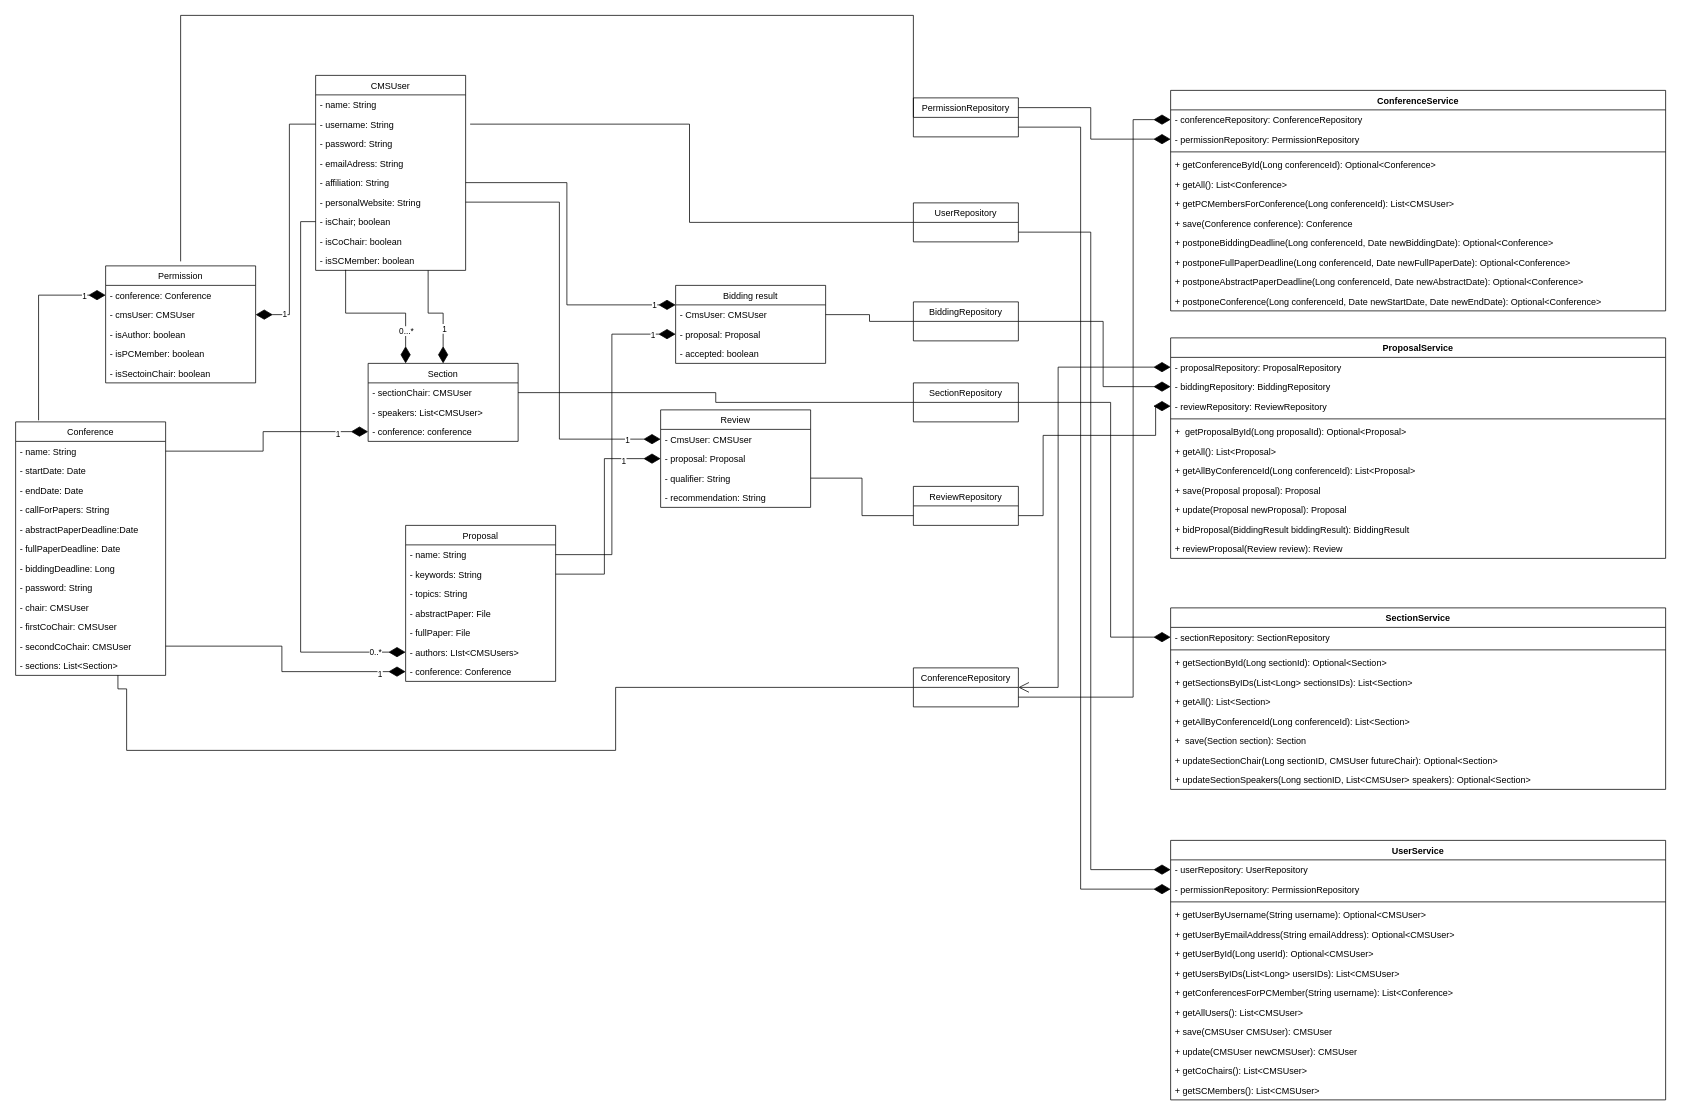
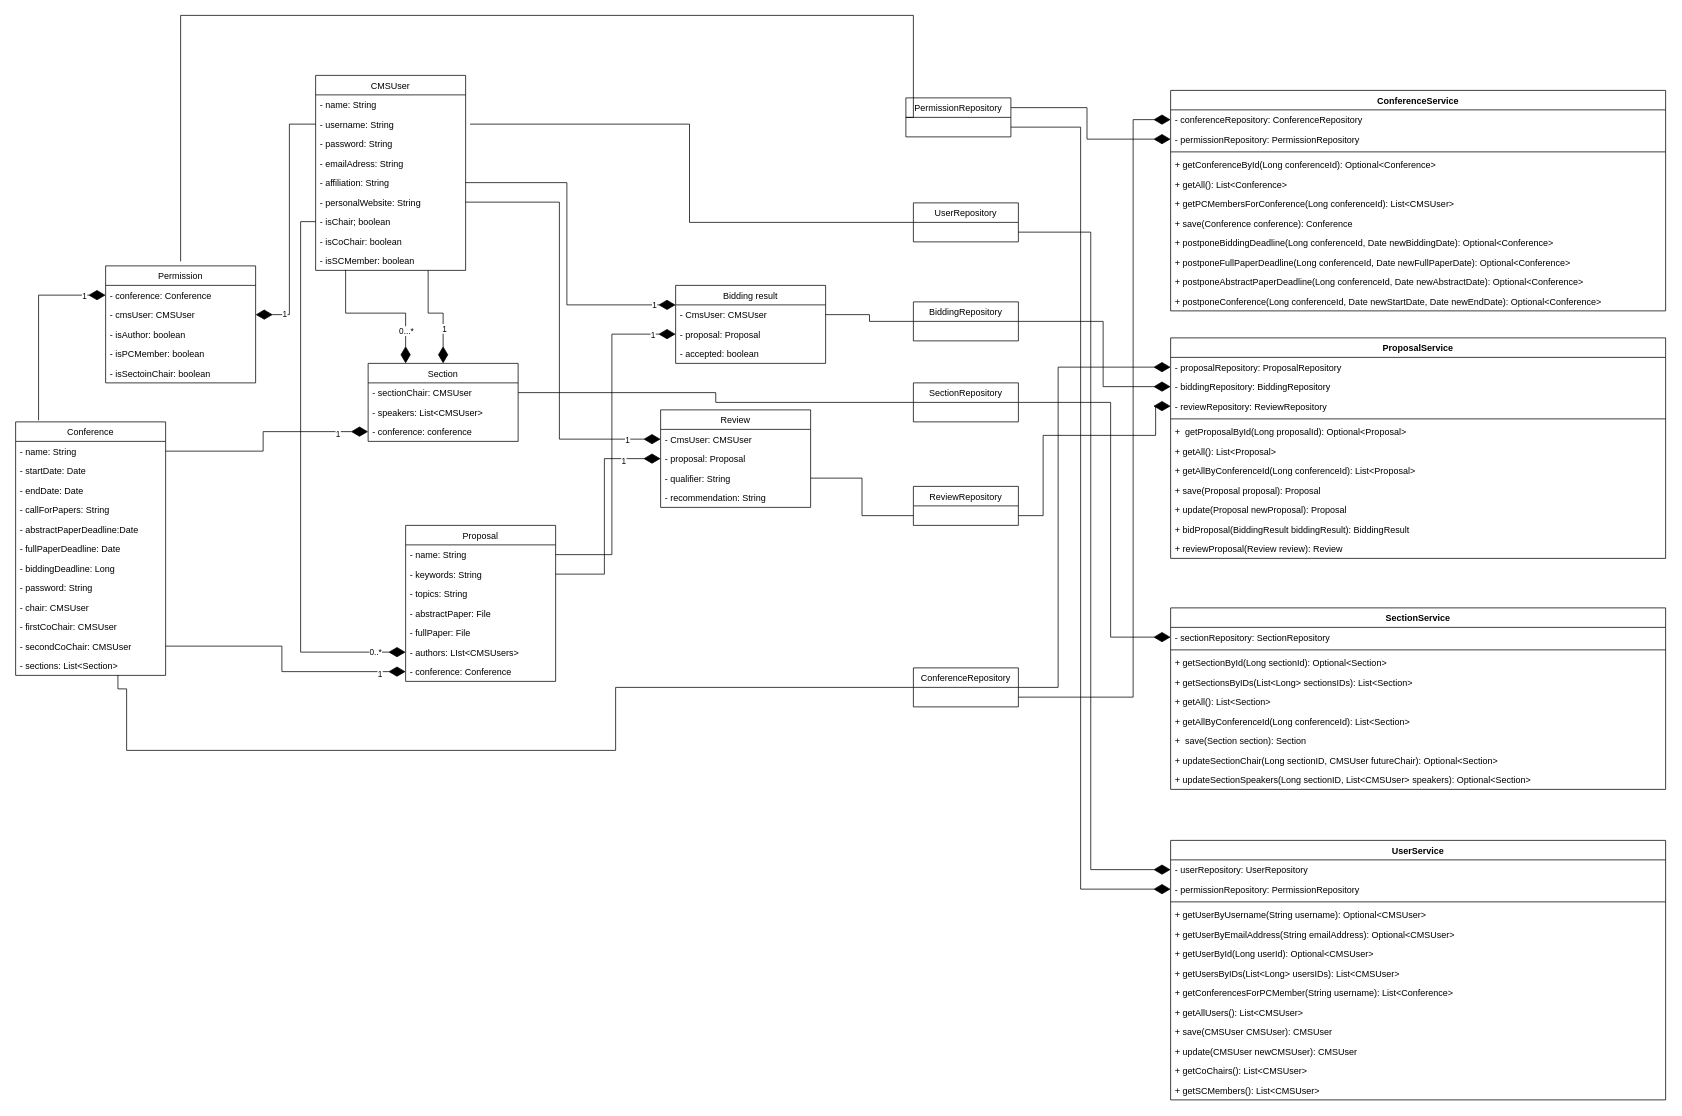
(966, 117) -> (958, 117)
(1023, 687) -> (1023, 687)
